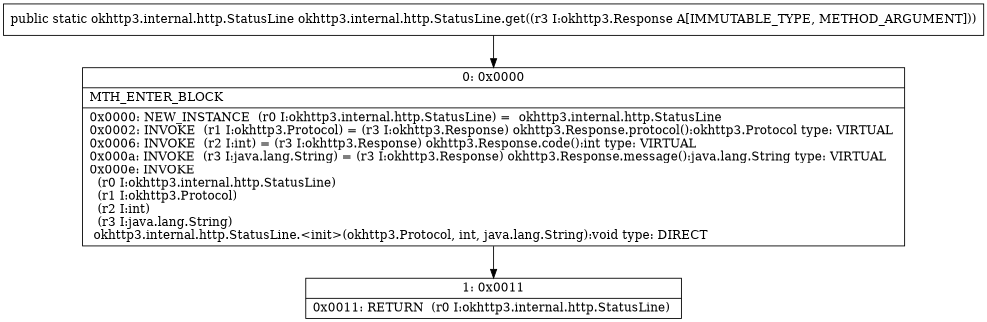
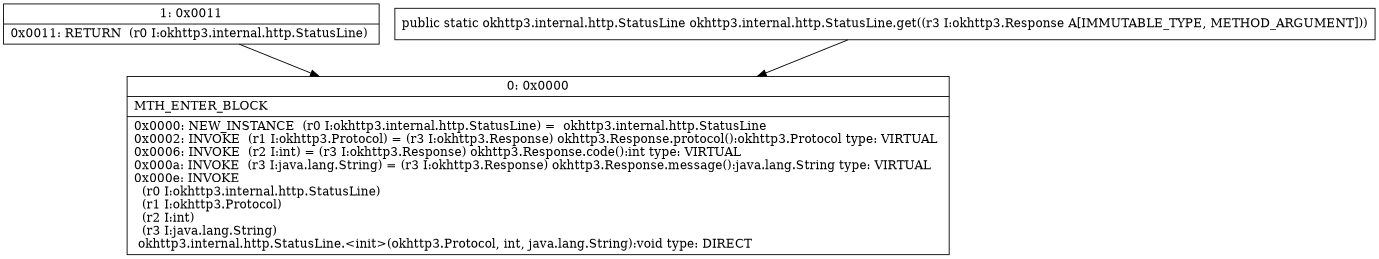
(494, 258) -> (275, 59)
